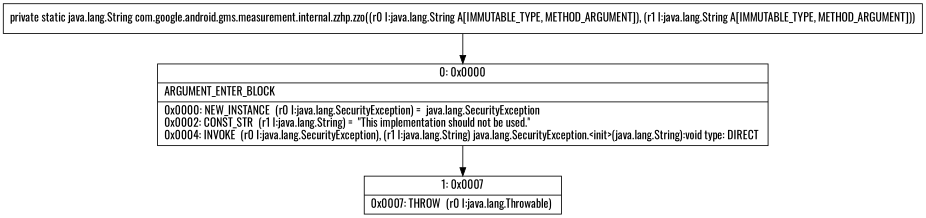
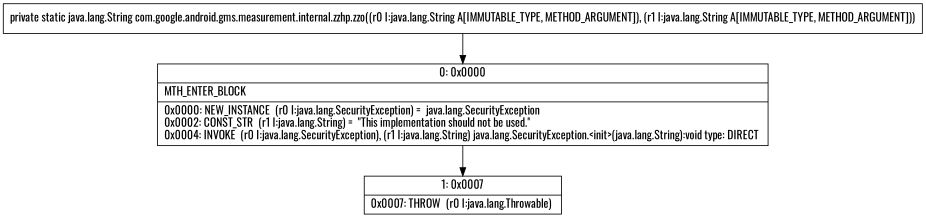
(220, 92) -> (205, 92)
